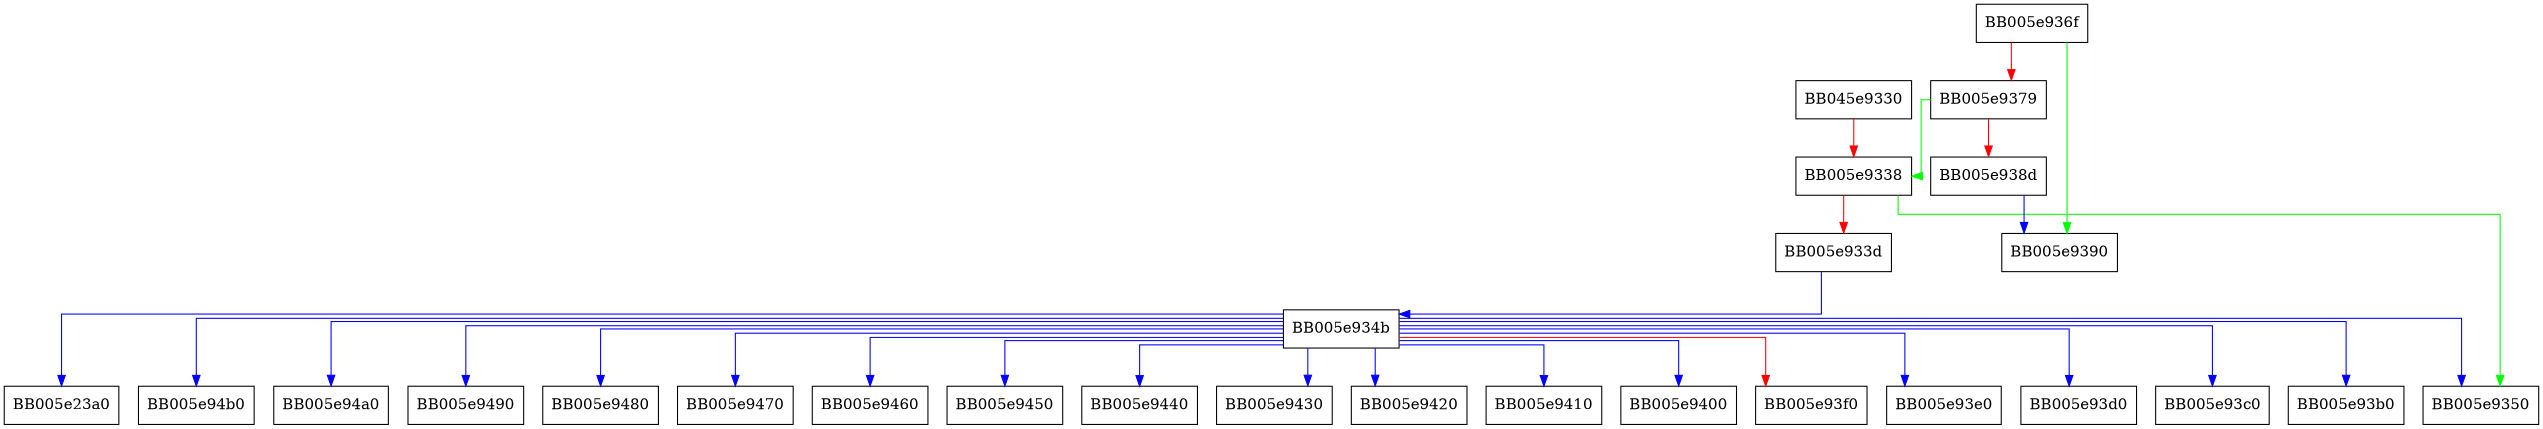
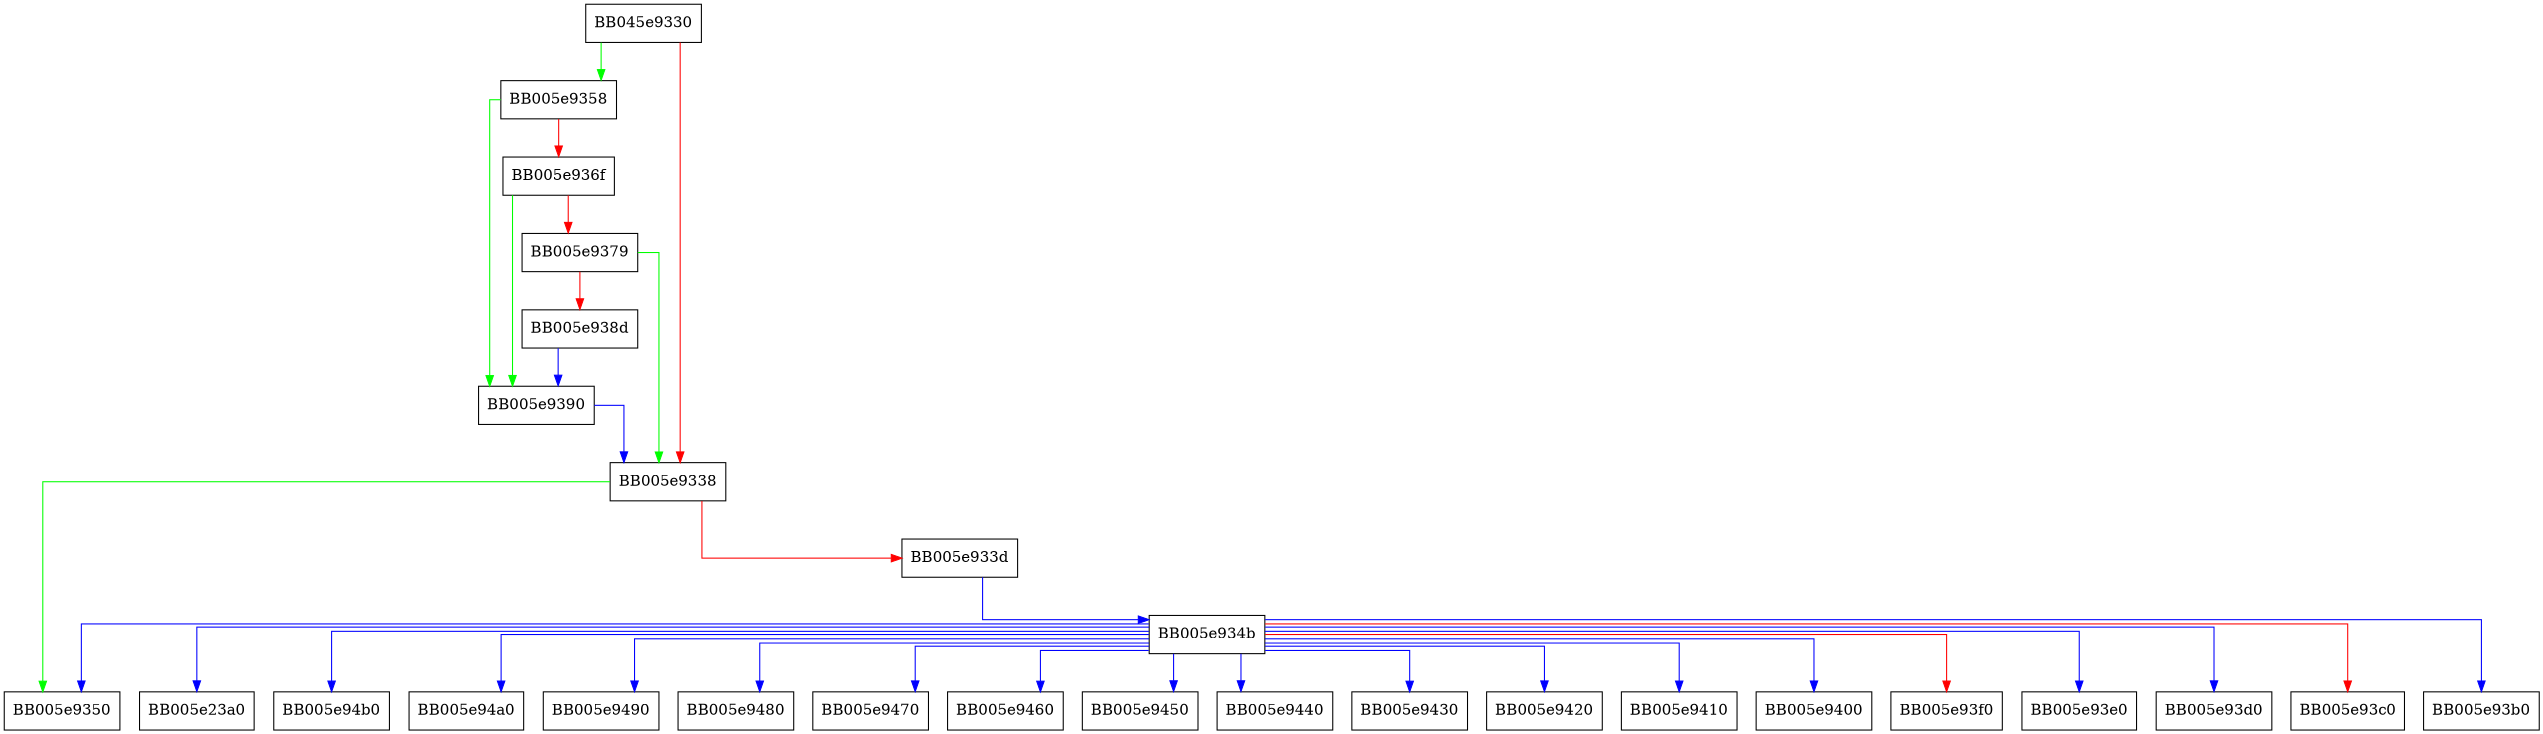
none -> (559, 100)
(1831, 326) -> (1835, 624)
none -> (624, 414)
